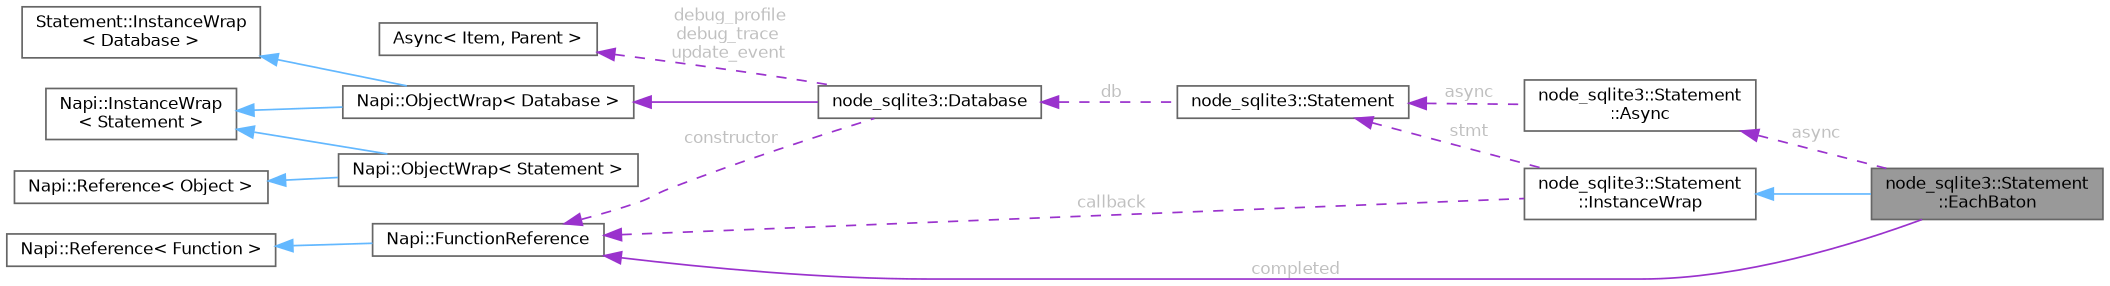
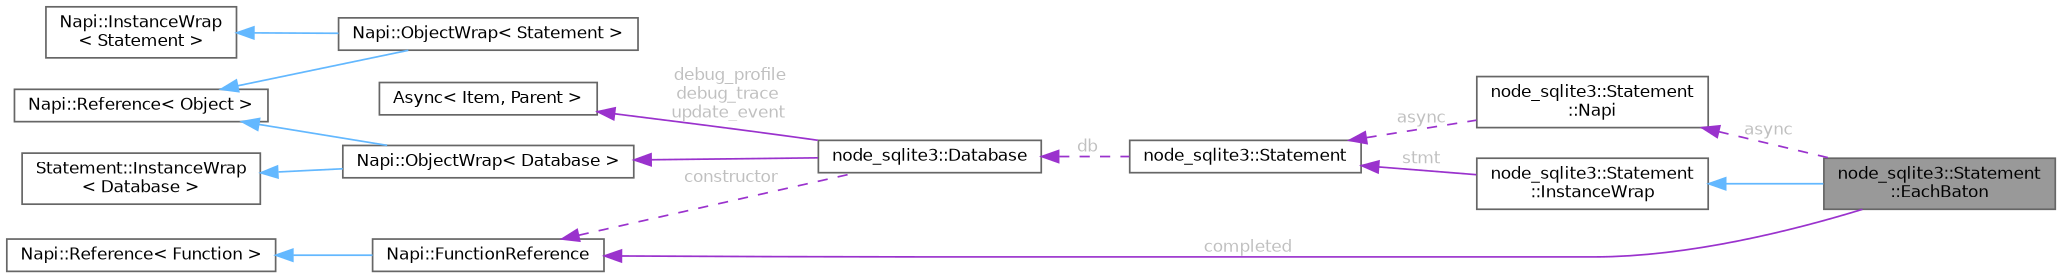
(725, 69) -> (716, 127)
(1640, 105) -> (1592, 102)
(298, 109) -> (323, 135)
(1457, 146) -> (1427, 171)
(1073, 217) -> none
